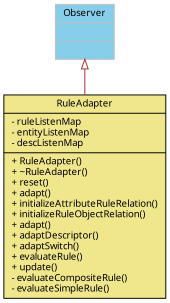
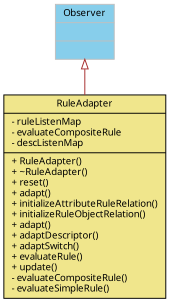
(51, 133) -> (67, 133)
